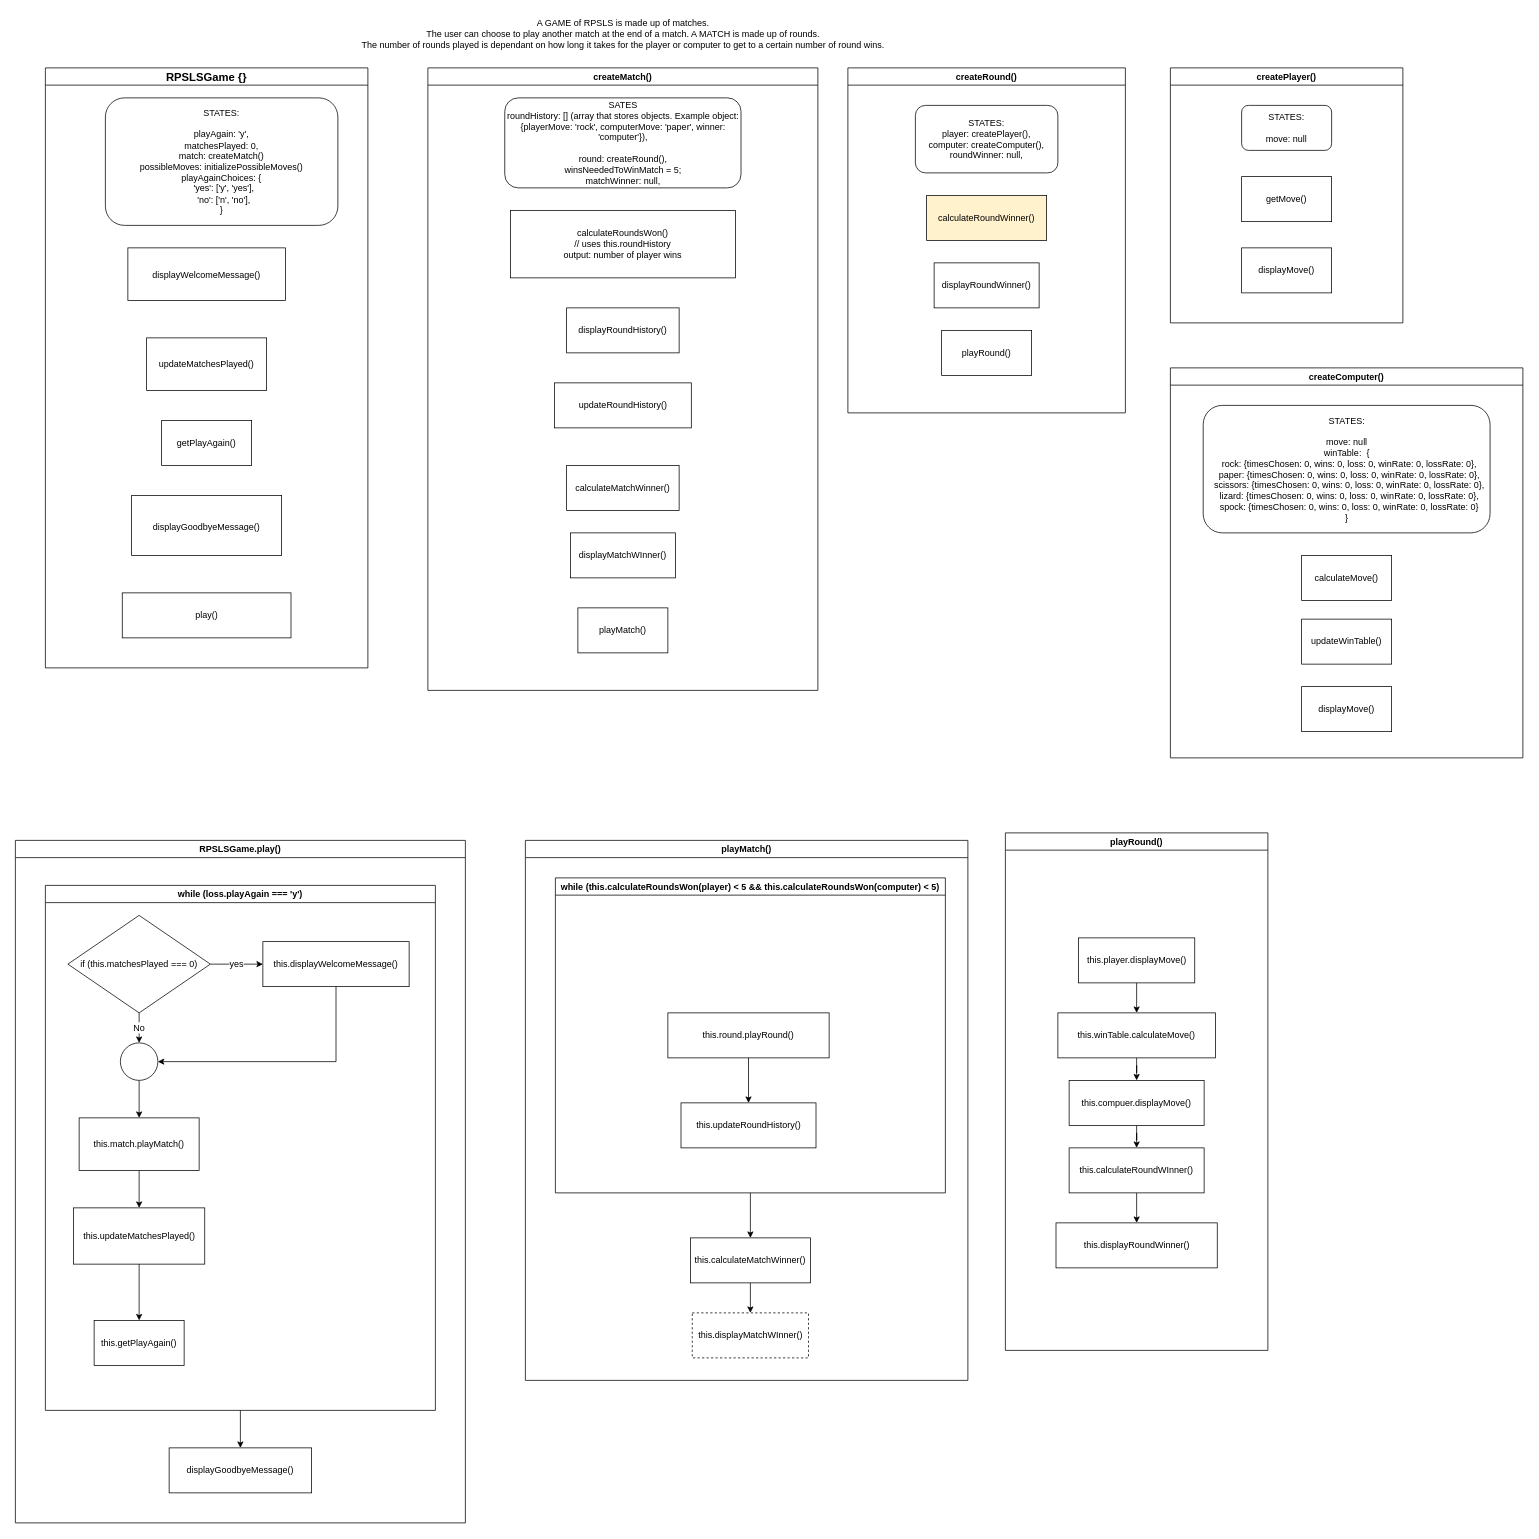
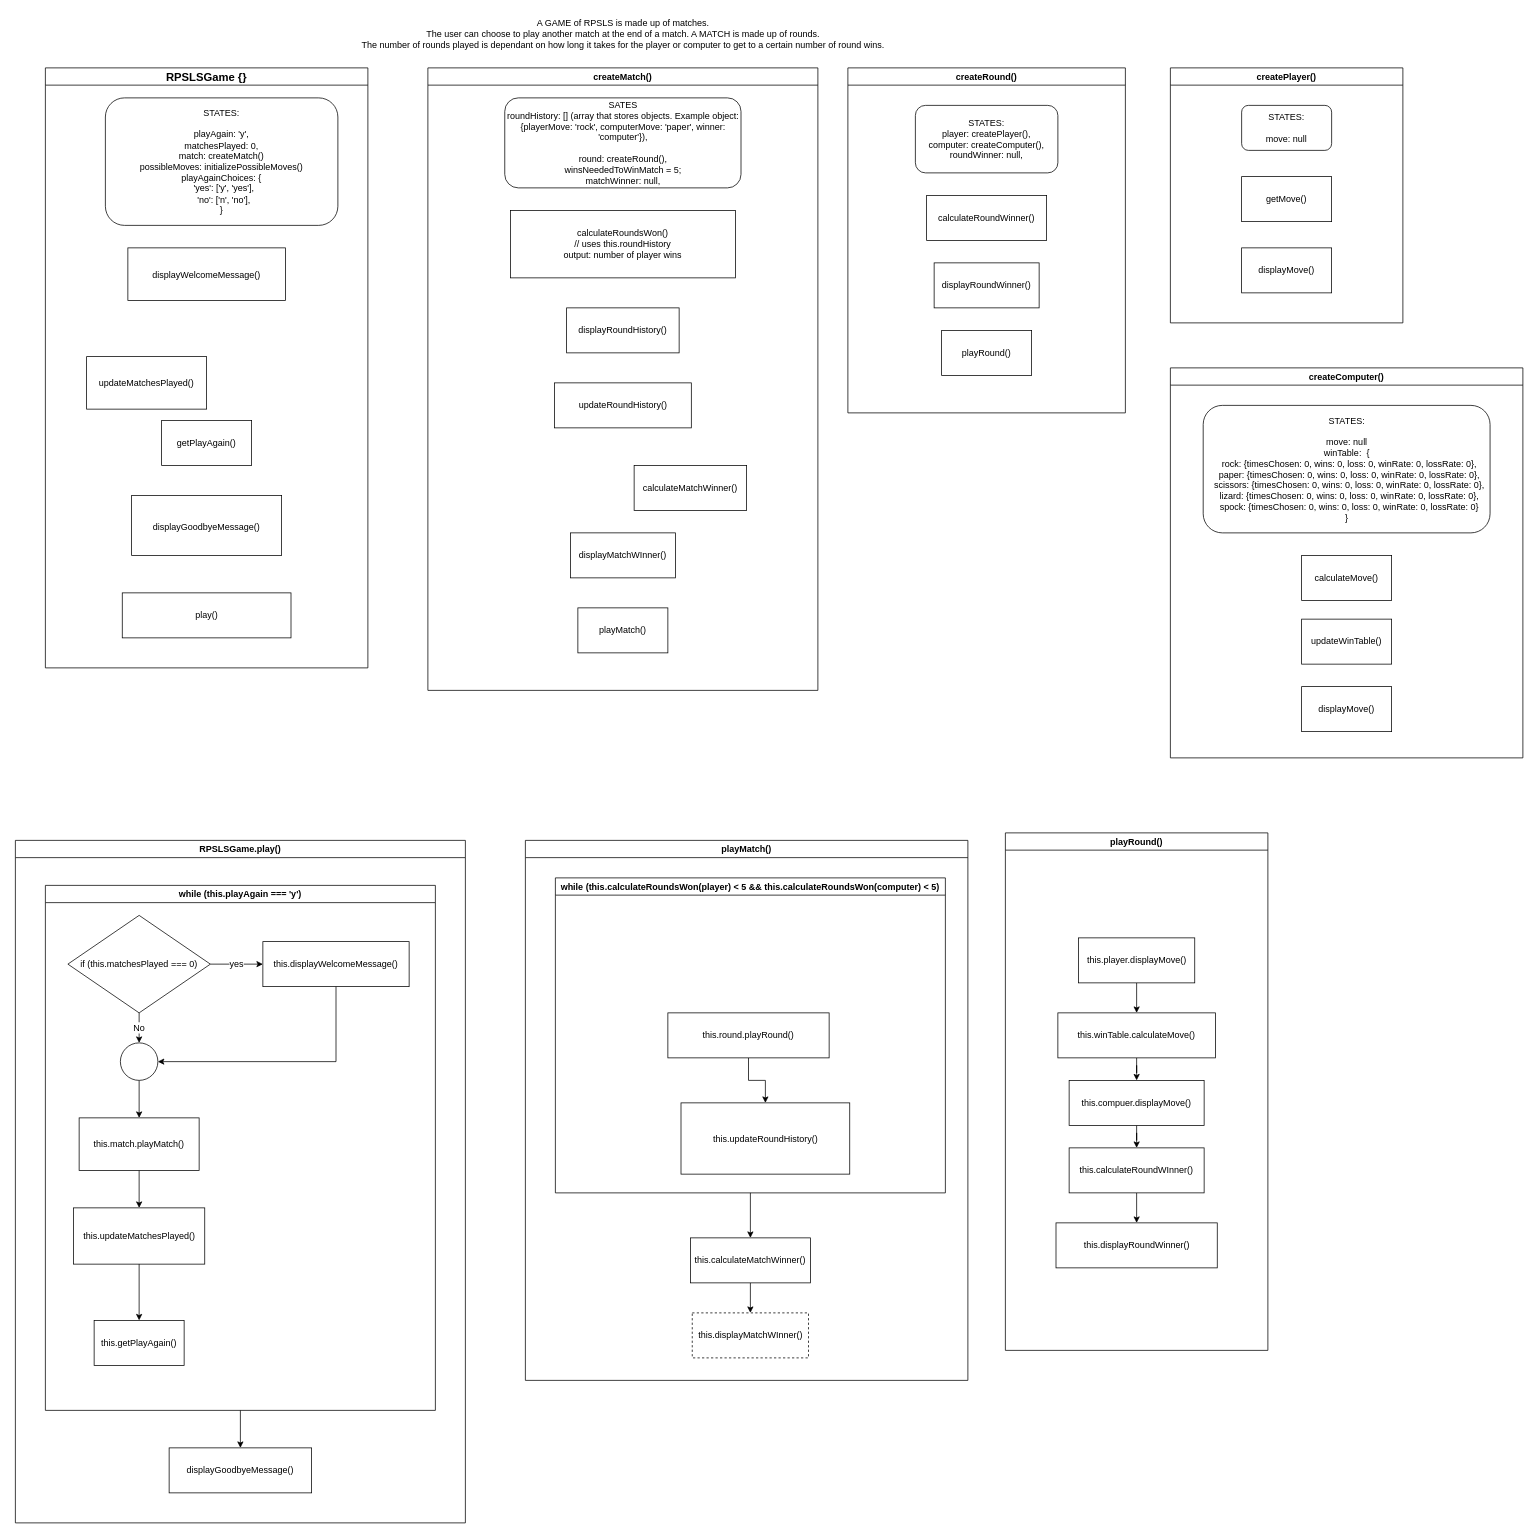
(987, 218) -> (987, 218)
(207, 364) -> (147, 383)
(623, 488) -> (690, 488)
(240, 894) -> (240, 894)
(749, 1125) -> (765, 1139)
